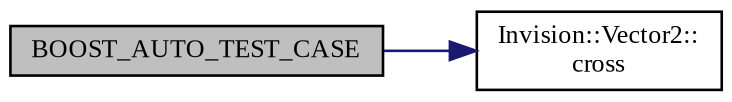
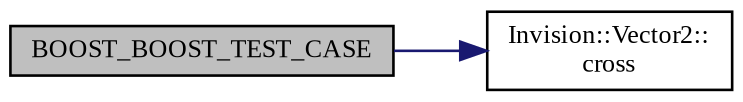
(197, 51) -> (202, 51)
